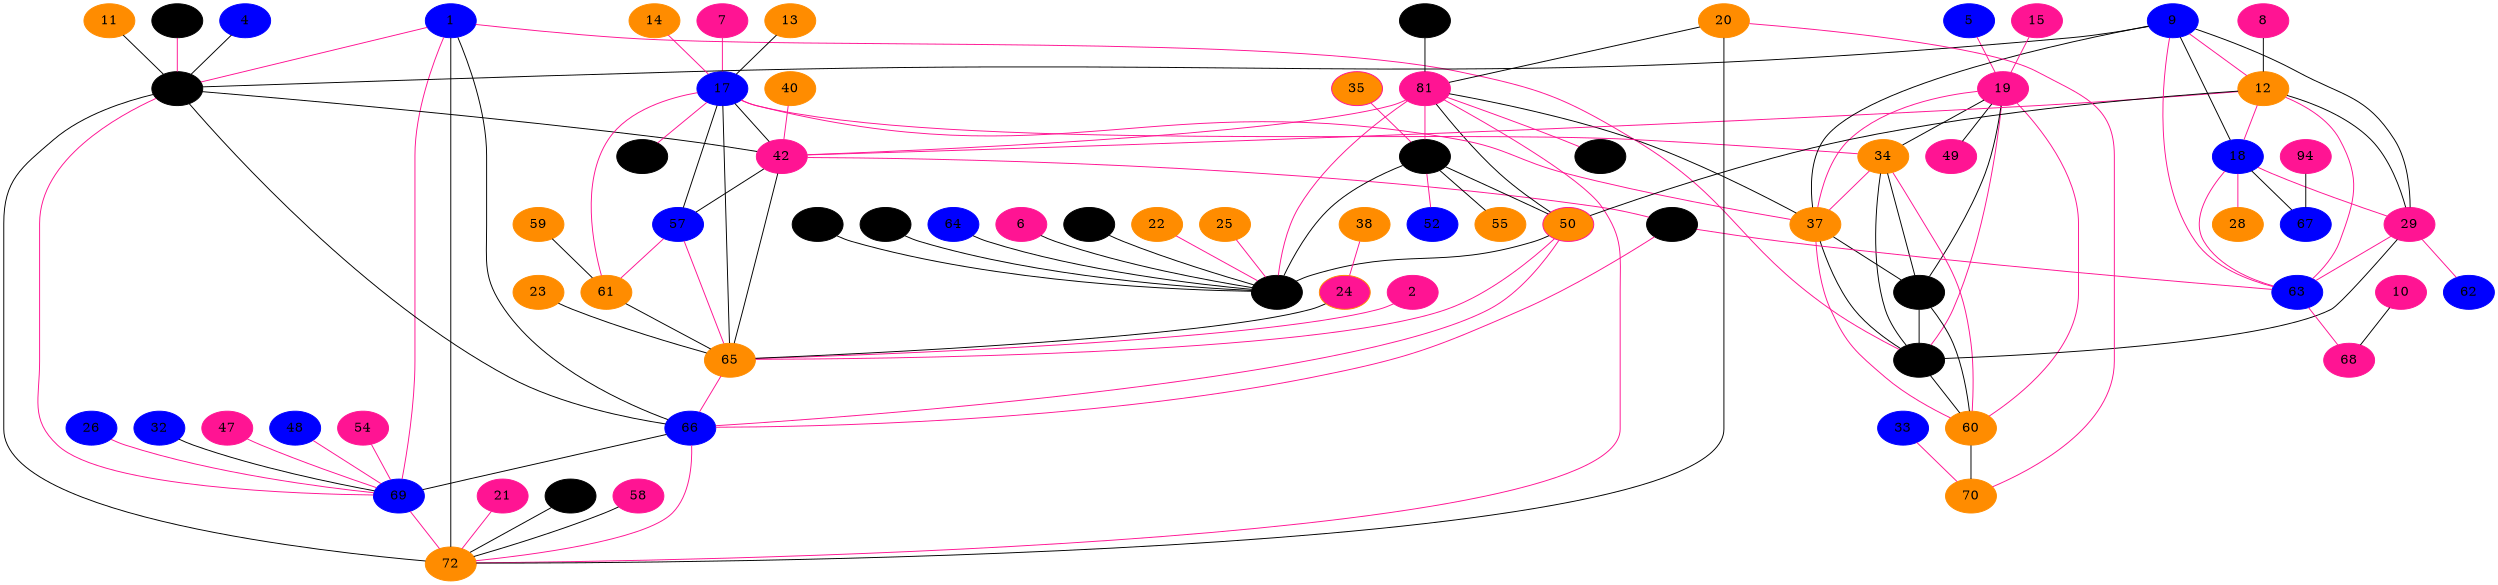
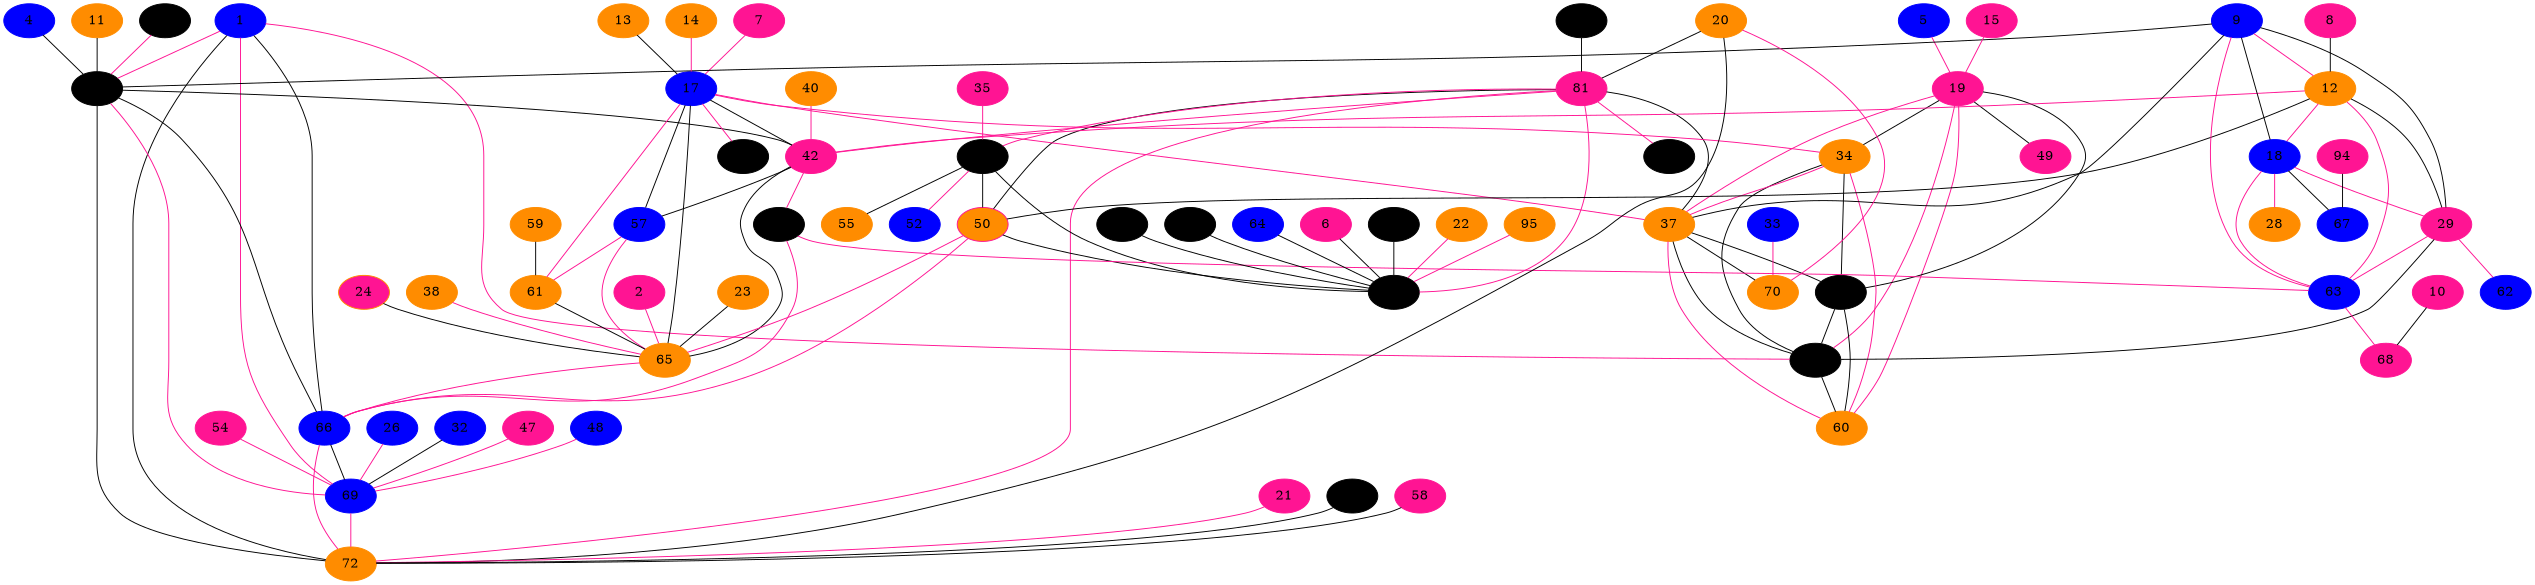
(1357, 89) -> (983, 89)
(1225, 224) -> (1530, 224)
(1355, 258) -> (546, 332)
(1971, 462) -> (1716, 255)
